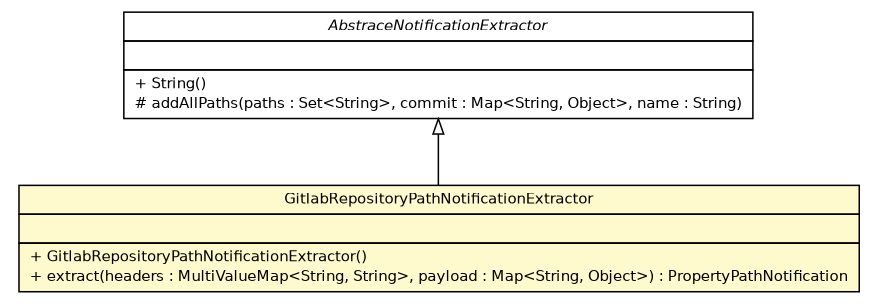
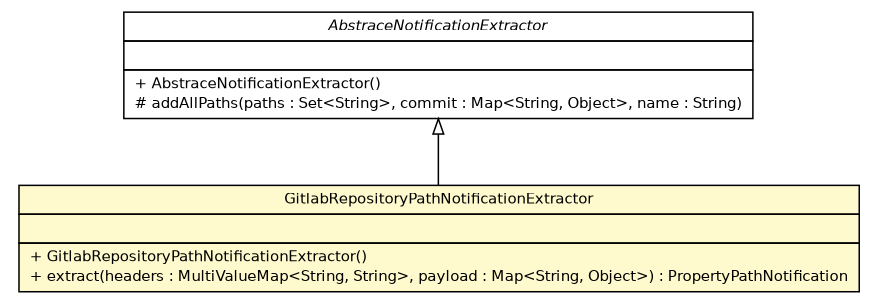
(171, 84) -> (258, 84)
